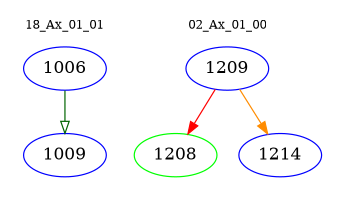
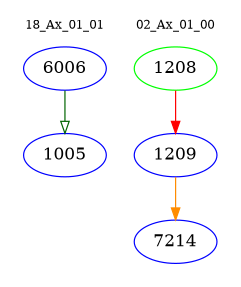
(65, 69) -> (65, 69)
(205, 106) -> (176, 106)
(65, 155) -> (65, 155)
(280, 155) -> (176, 242)
